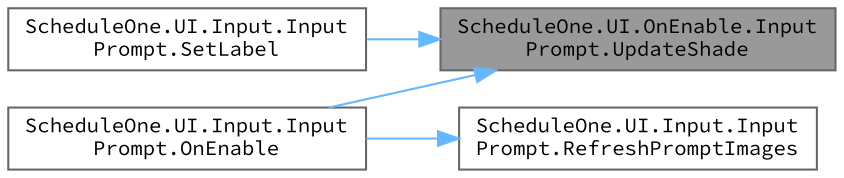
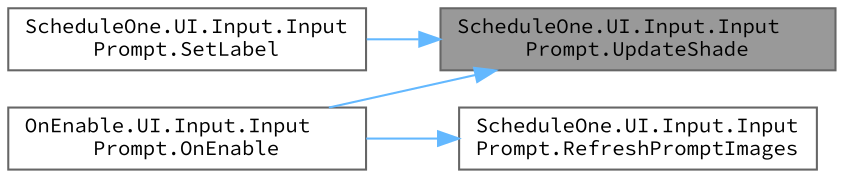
(638, 39) -> (638, 39)
(187, 139) -> (187, 139)
